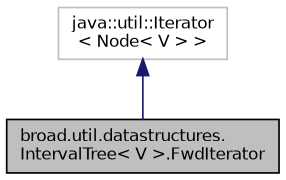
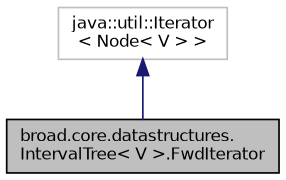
(143, 146) -> (143, 146)
